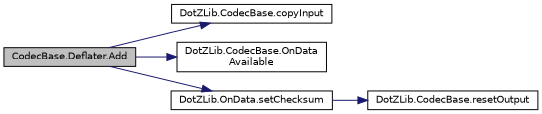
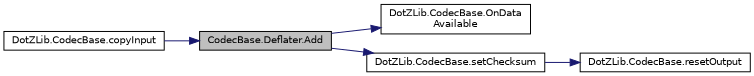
(155, 36) -> (177, 41)
(252, 100) -> (456, 62)
